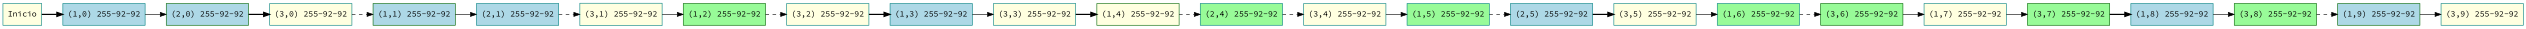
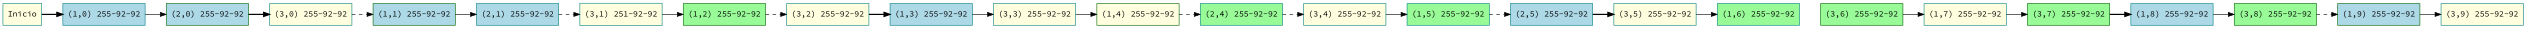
(621, 14) -> (621, 14)
(1083, 14) -> (1083, 14)
(1807, 14) -> none
